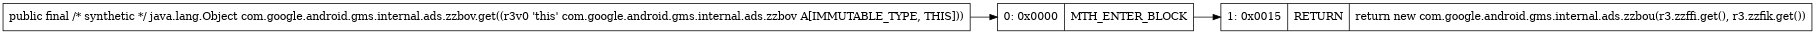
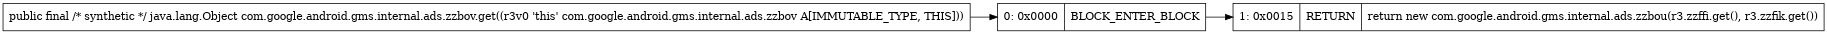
(1129, 17) -> (1135, 17)
